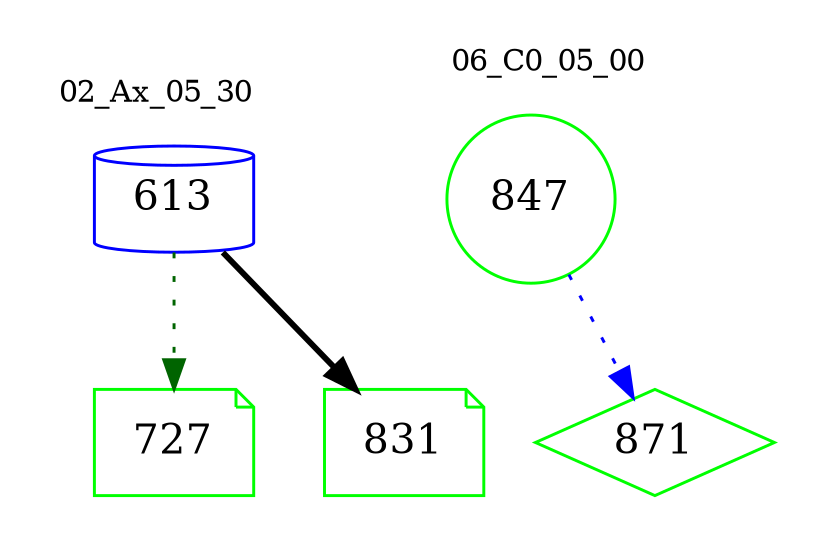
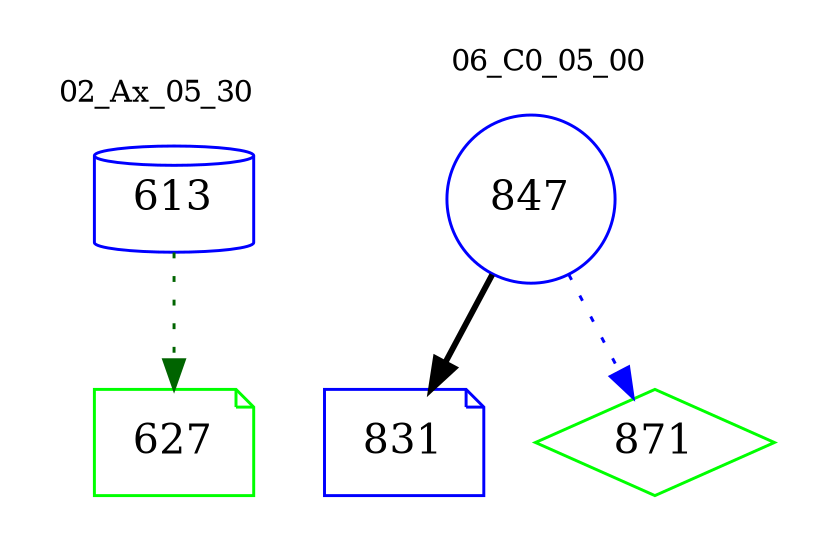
(531, 199) -> (531, 199)
(259, 290) -> (469, 319)
(174, 442) -> (174, 442)
(404, 442) -> (404, 442)
